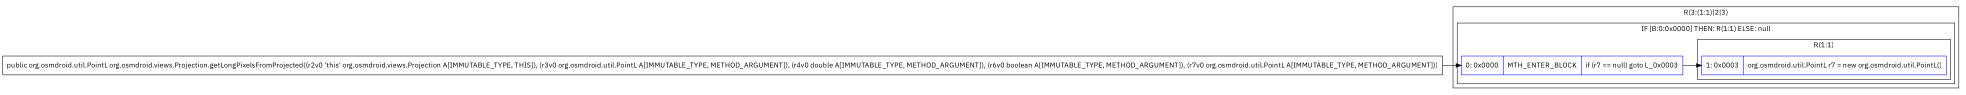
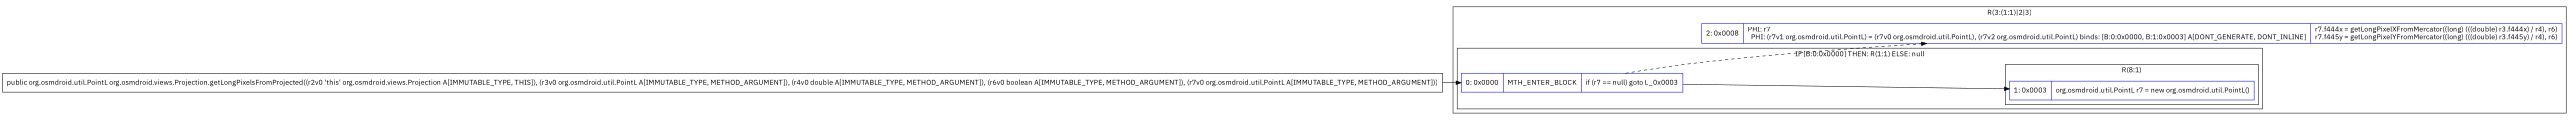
none -> (2132, 34)
(1824, 45) -> (2132, 70)
